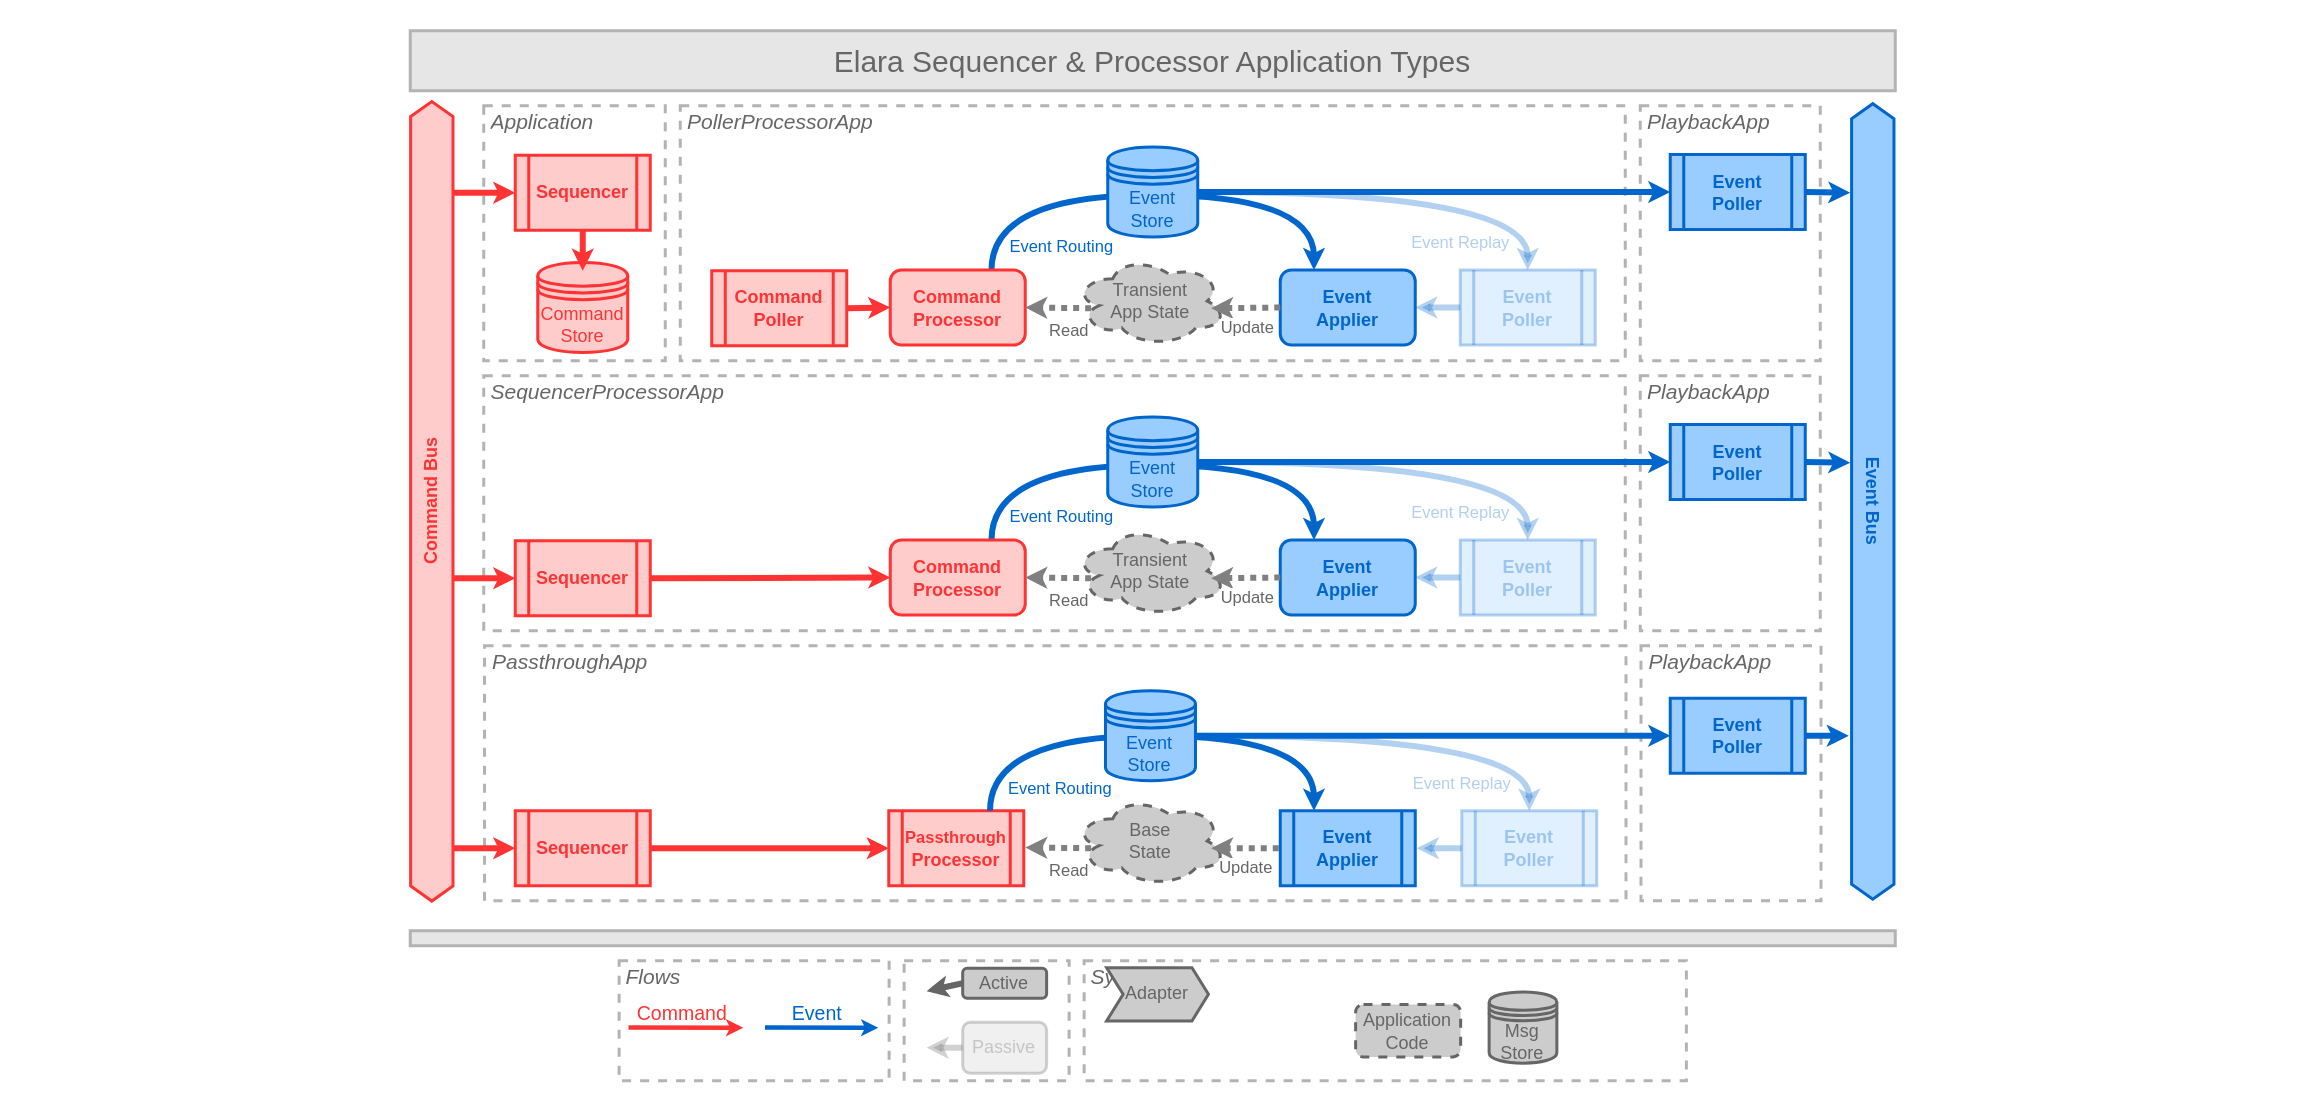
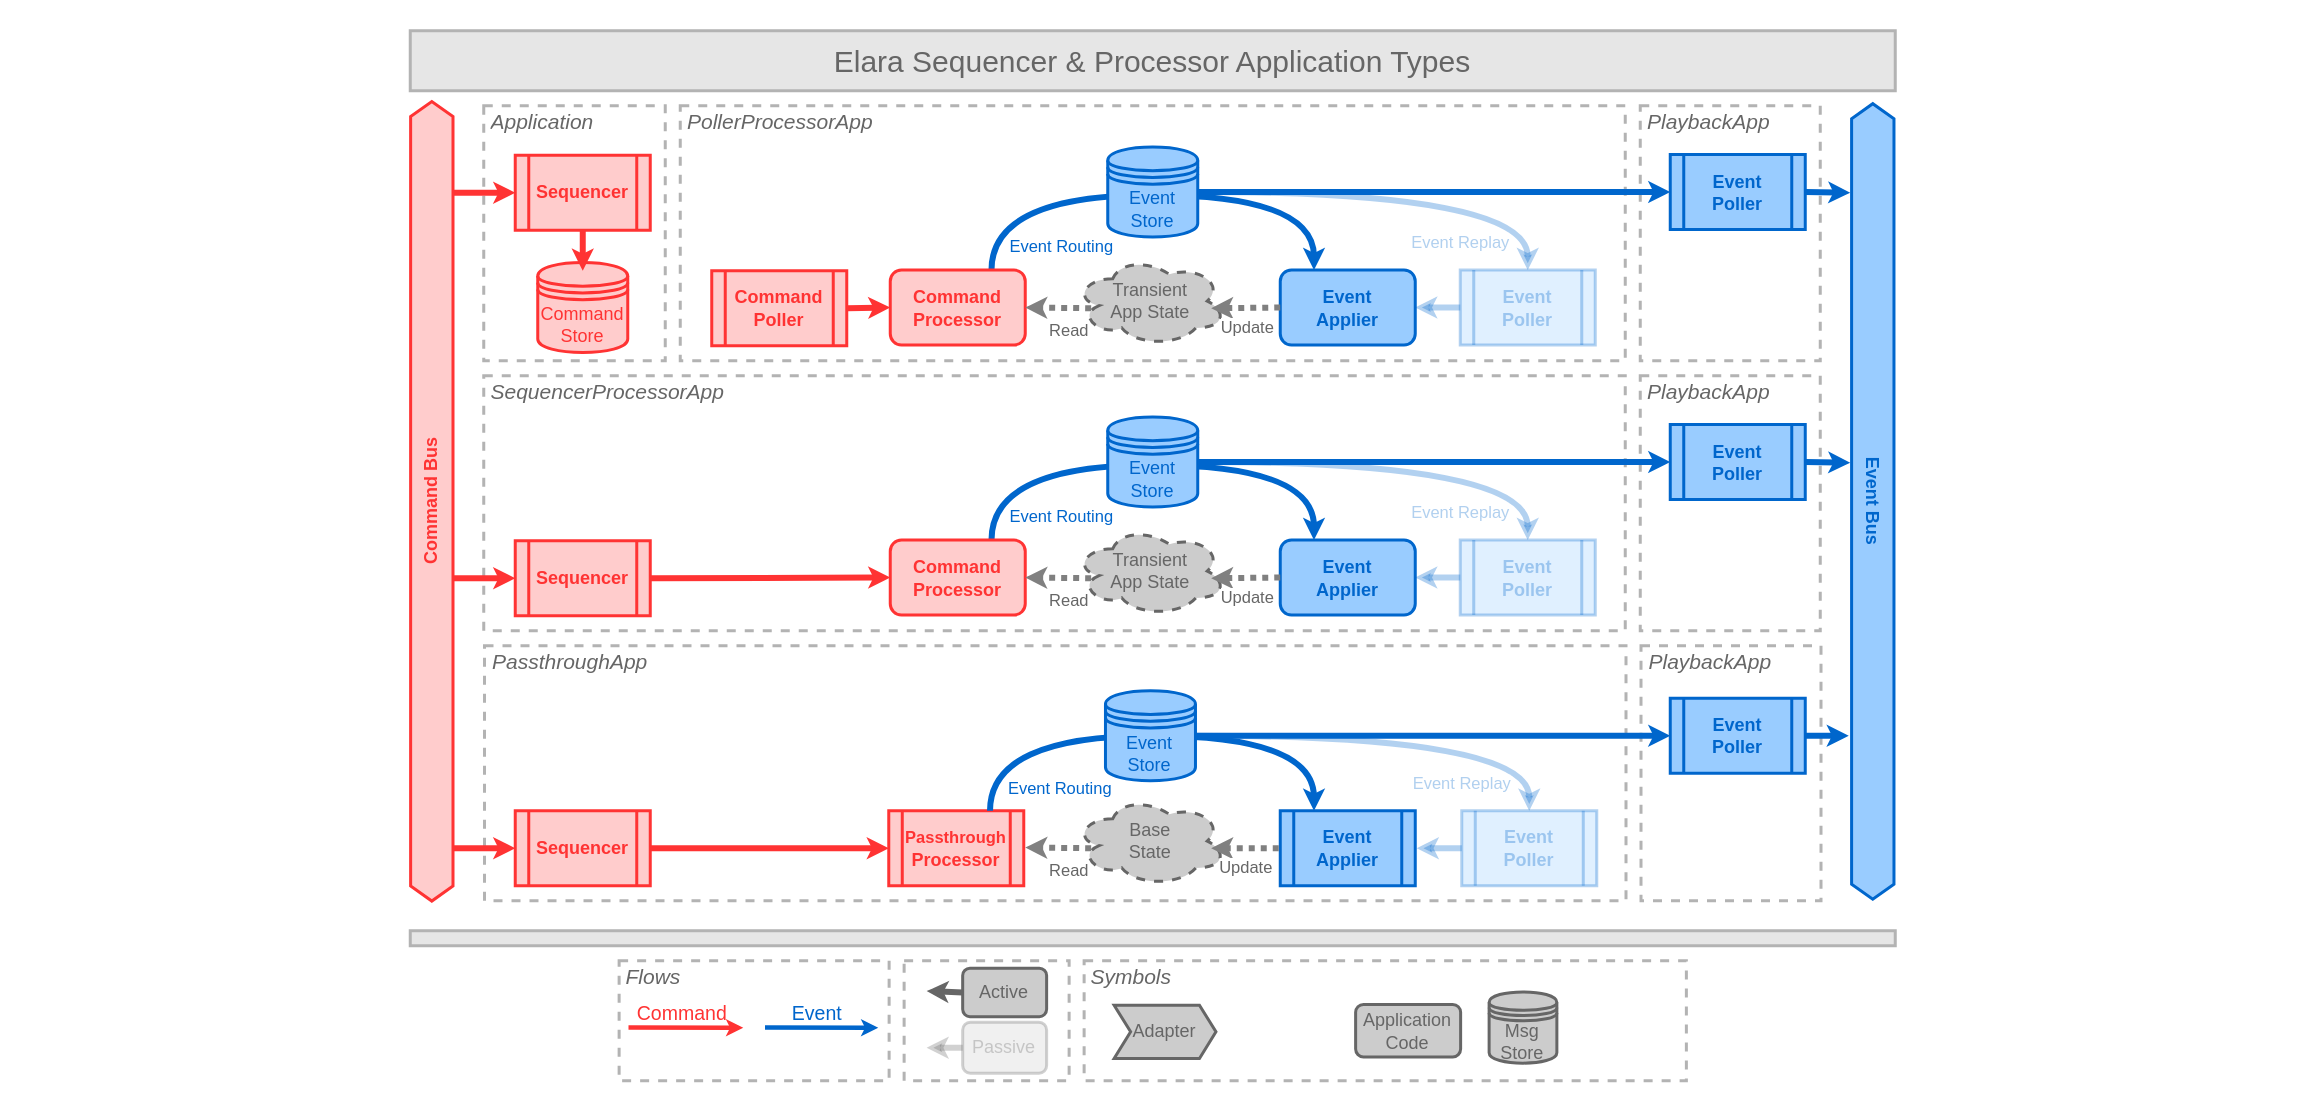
(1005, 983) -> (1005, 992)
(1158, 994) -> (1165, 1032)
(1408, 1031) -> (1408, 1031)
